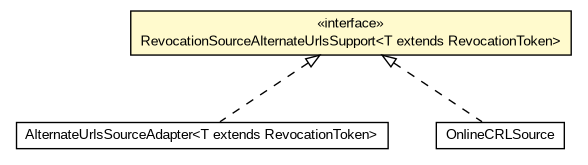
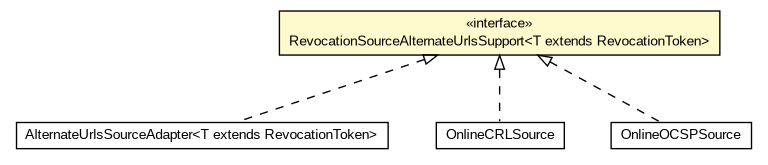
none -> (681, 135)
